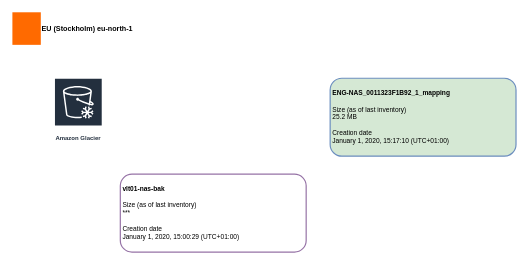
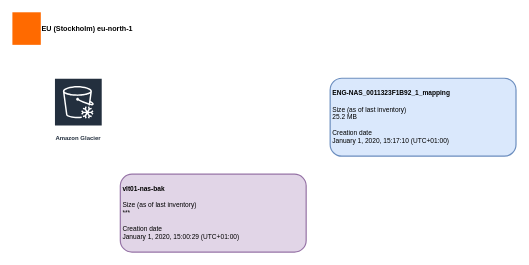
(423, 117) -> (423, 117)
(213, 213) -> (213, 213)
